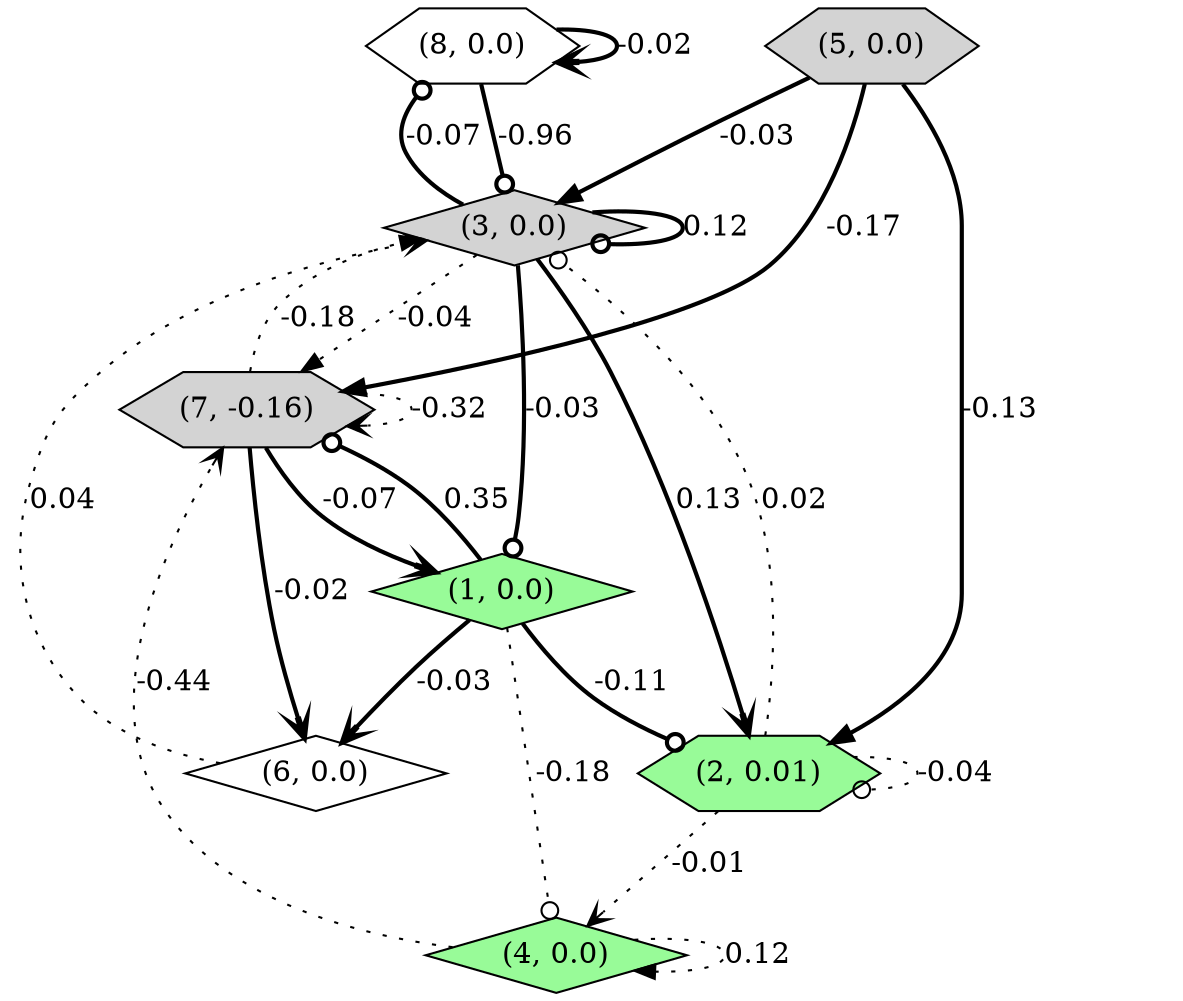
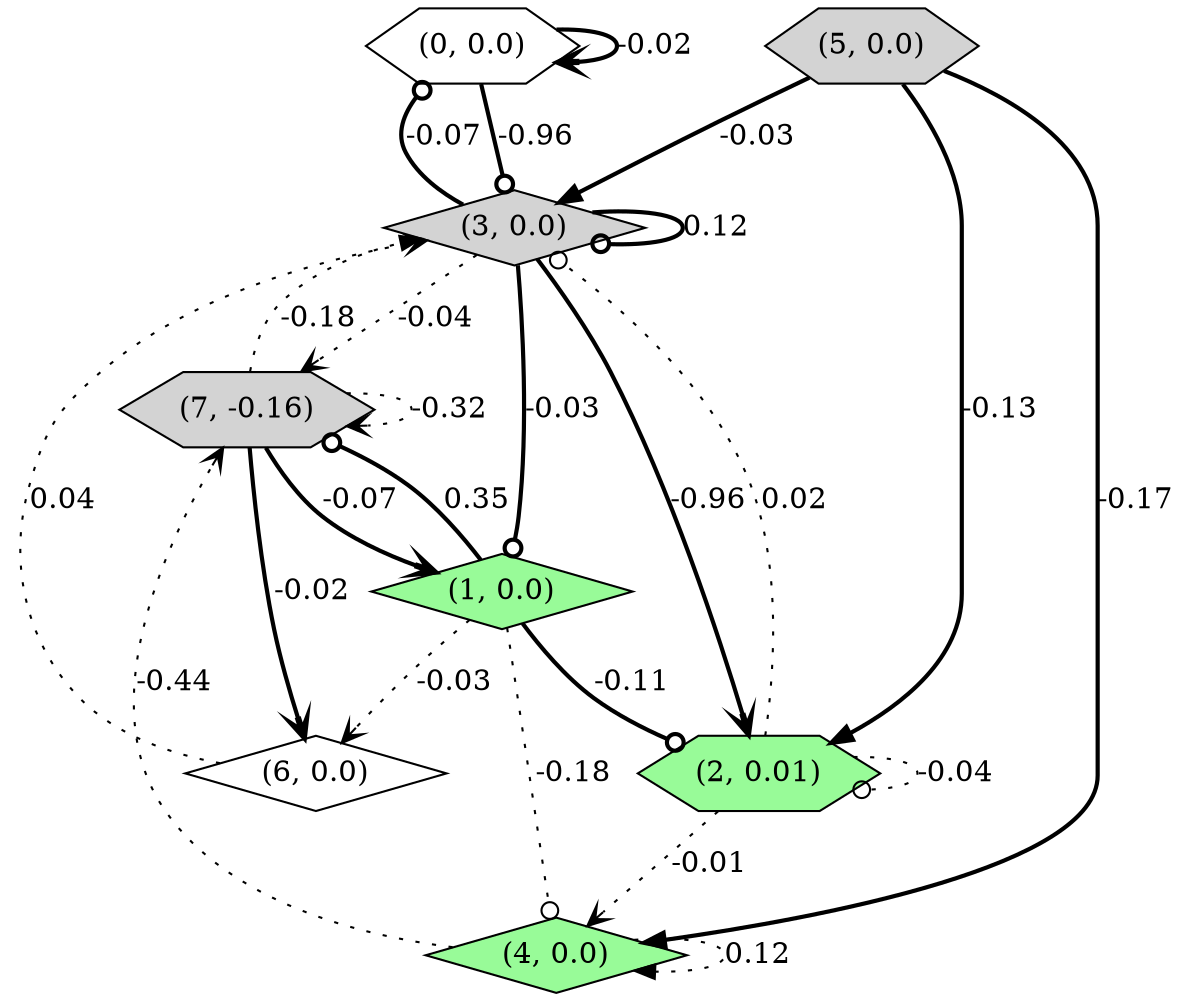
(473, 46) -> (473, 46)
(398, 307) -> (398, 307)
(672, 312) -> (1098, 625)
(709, 501) -> (709, 501)
(411, 672) -> (411, 672)
